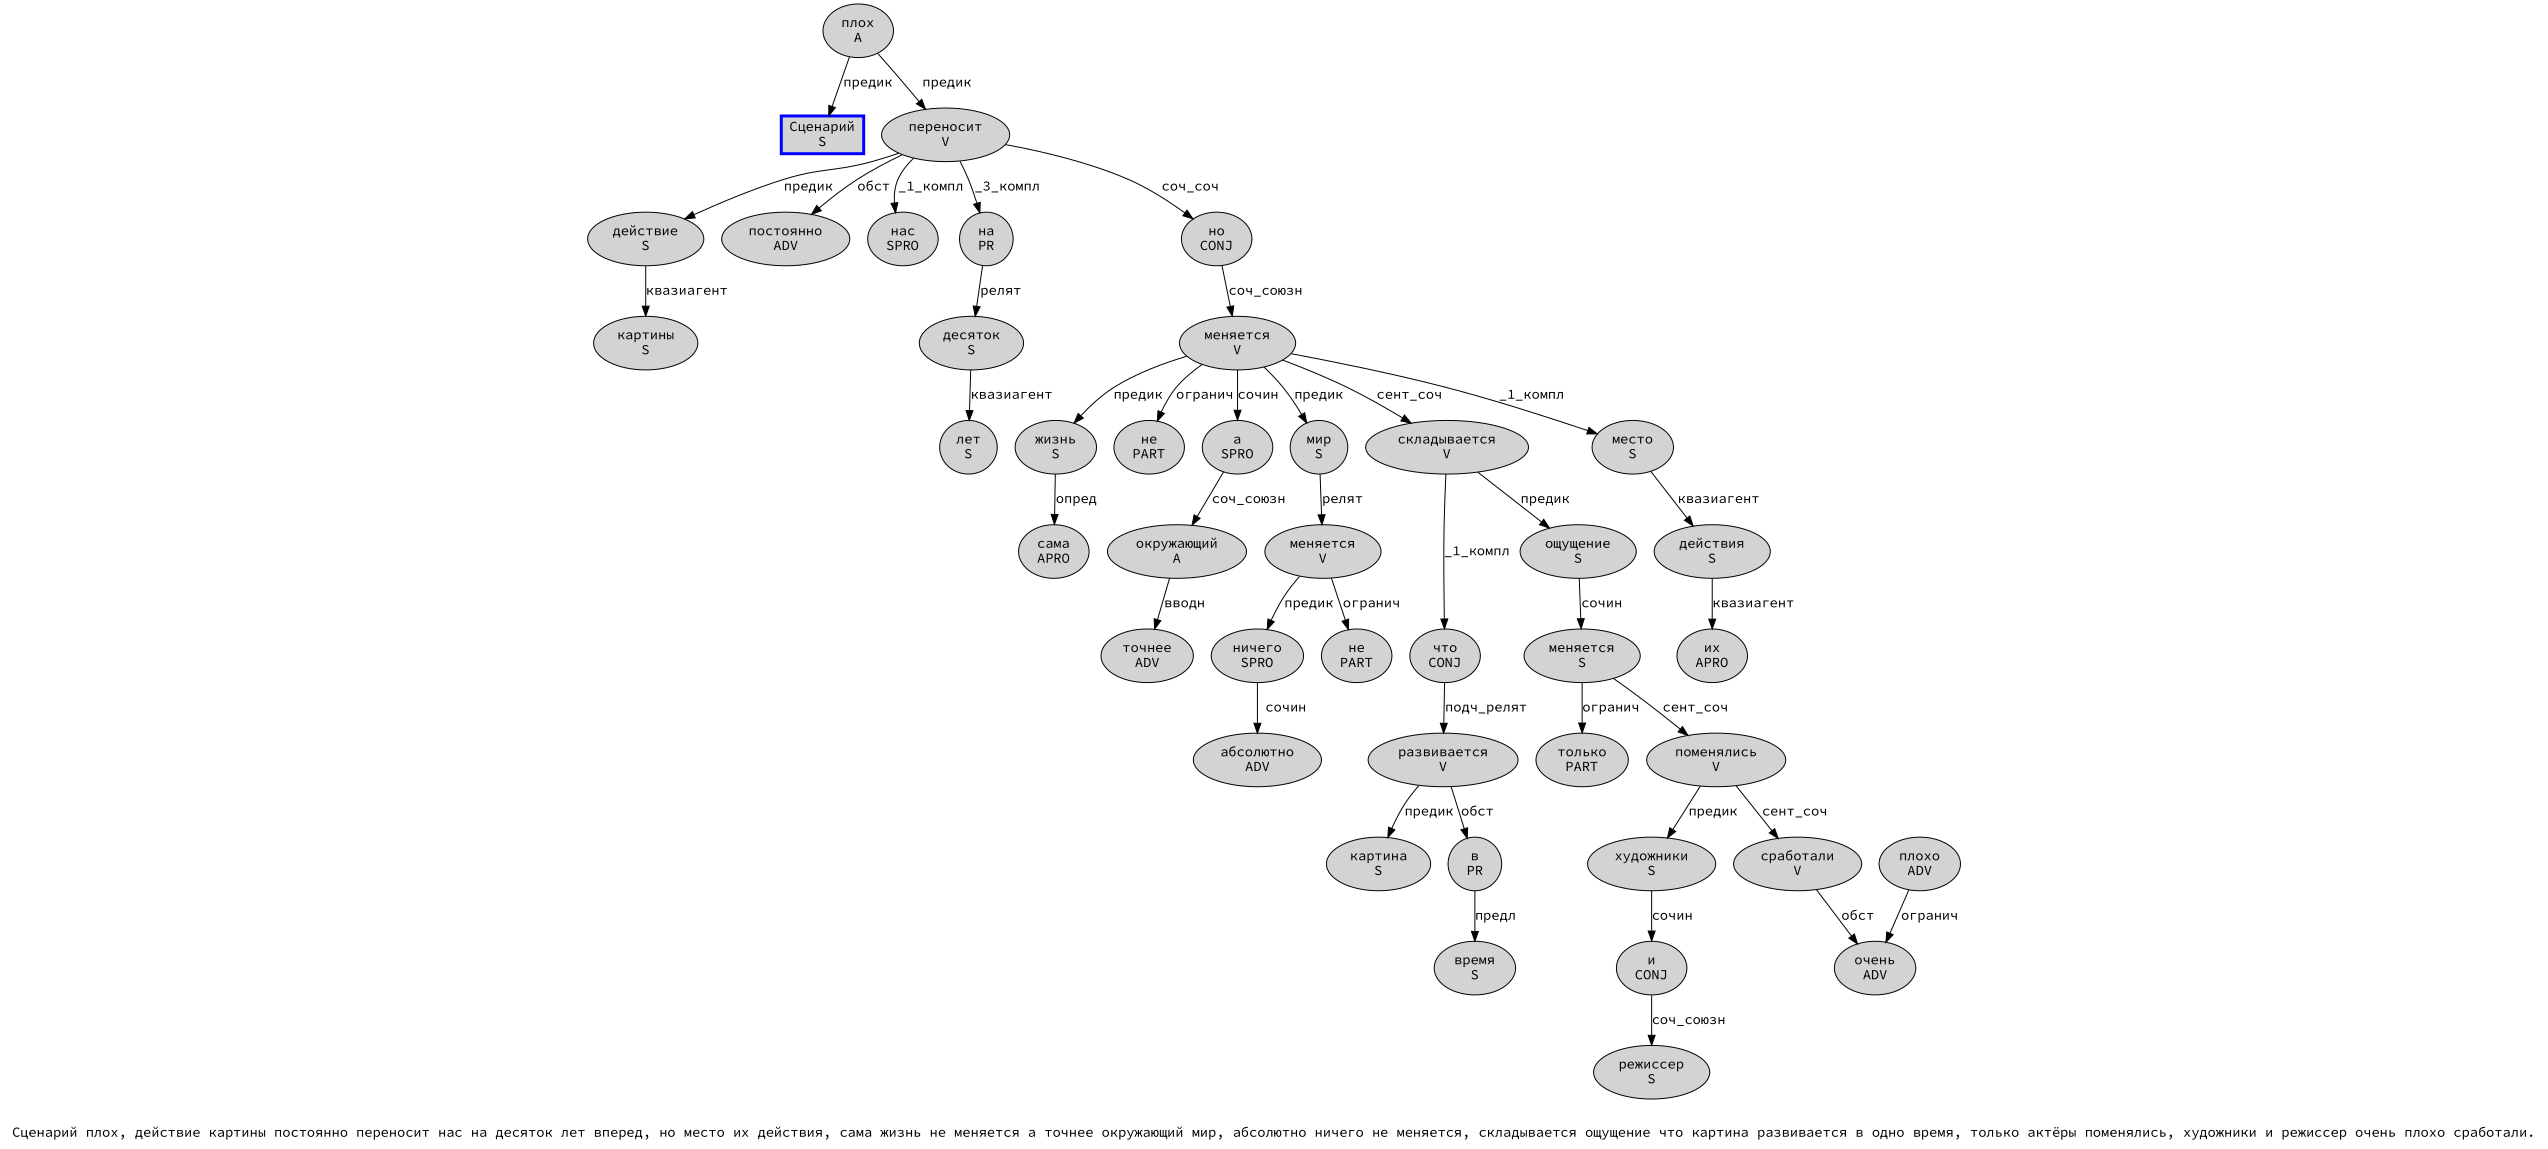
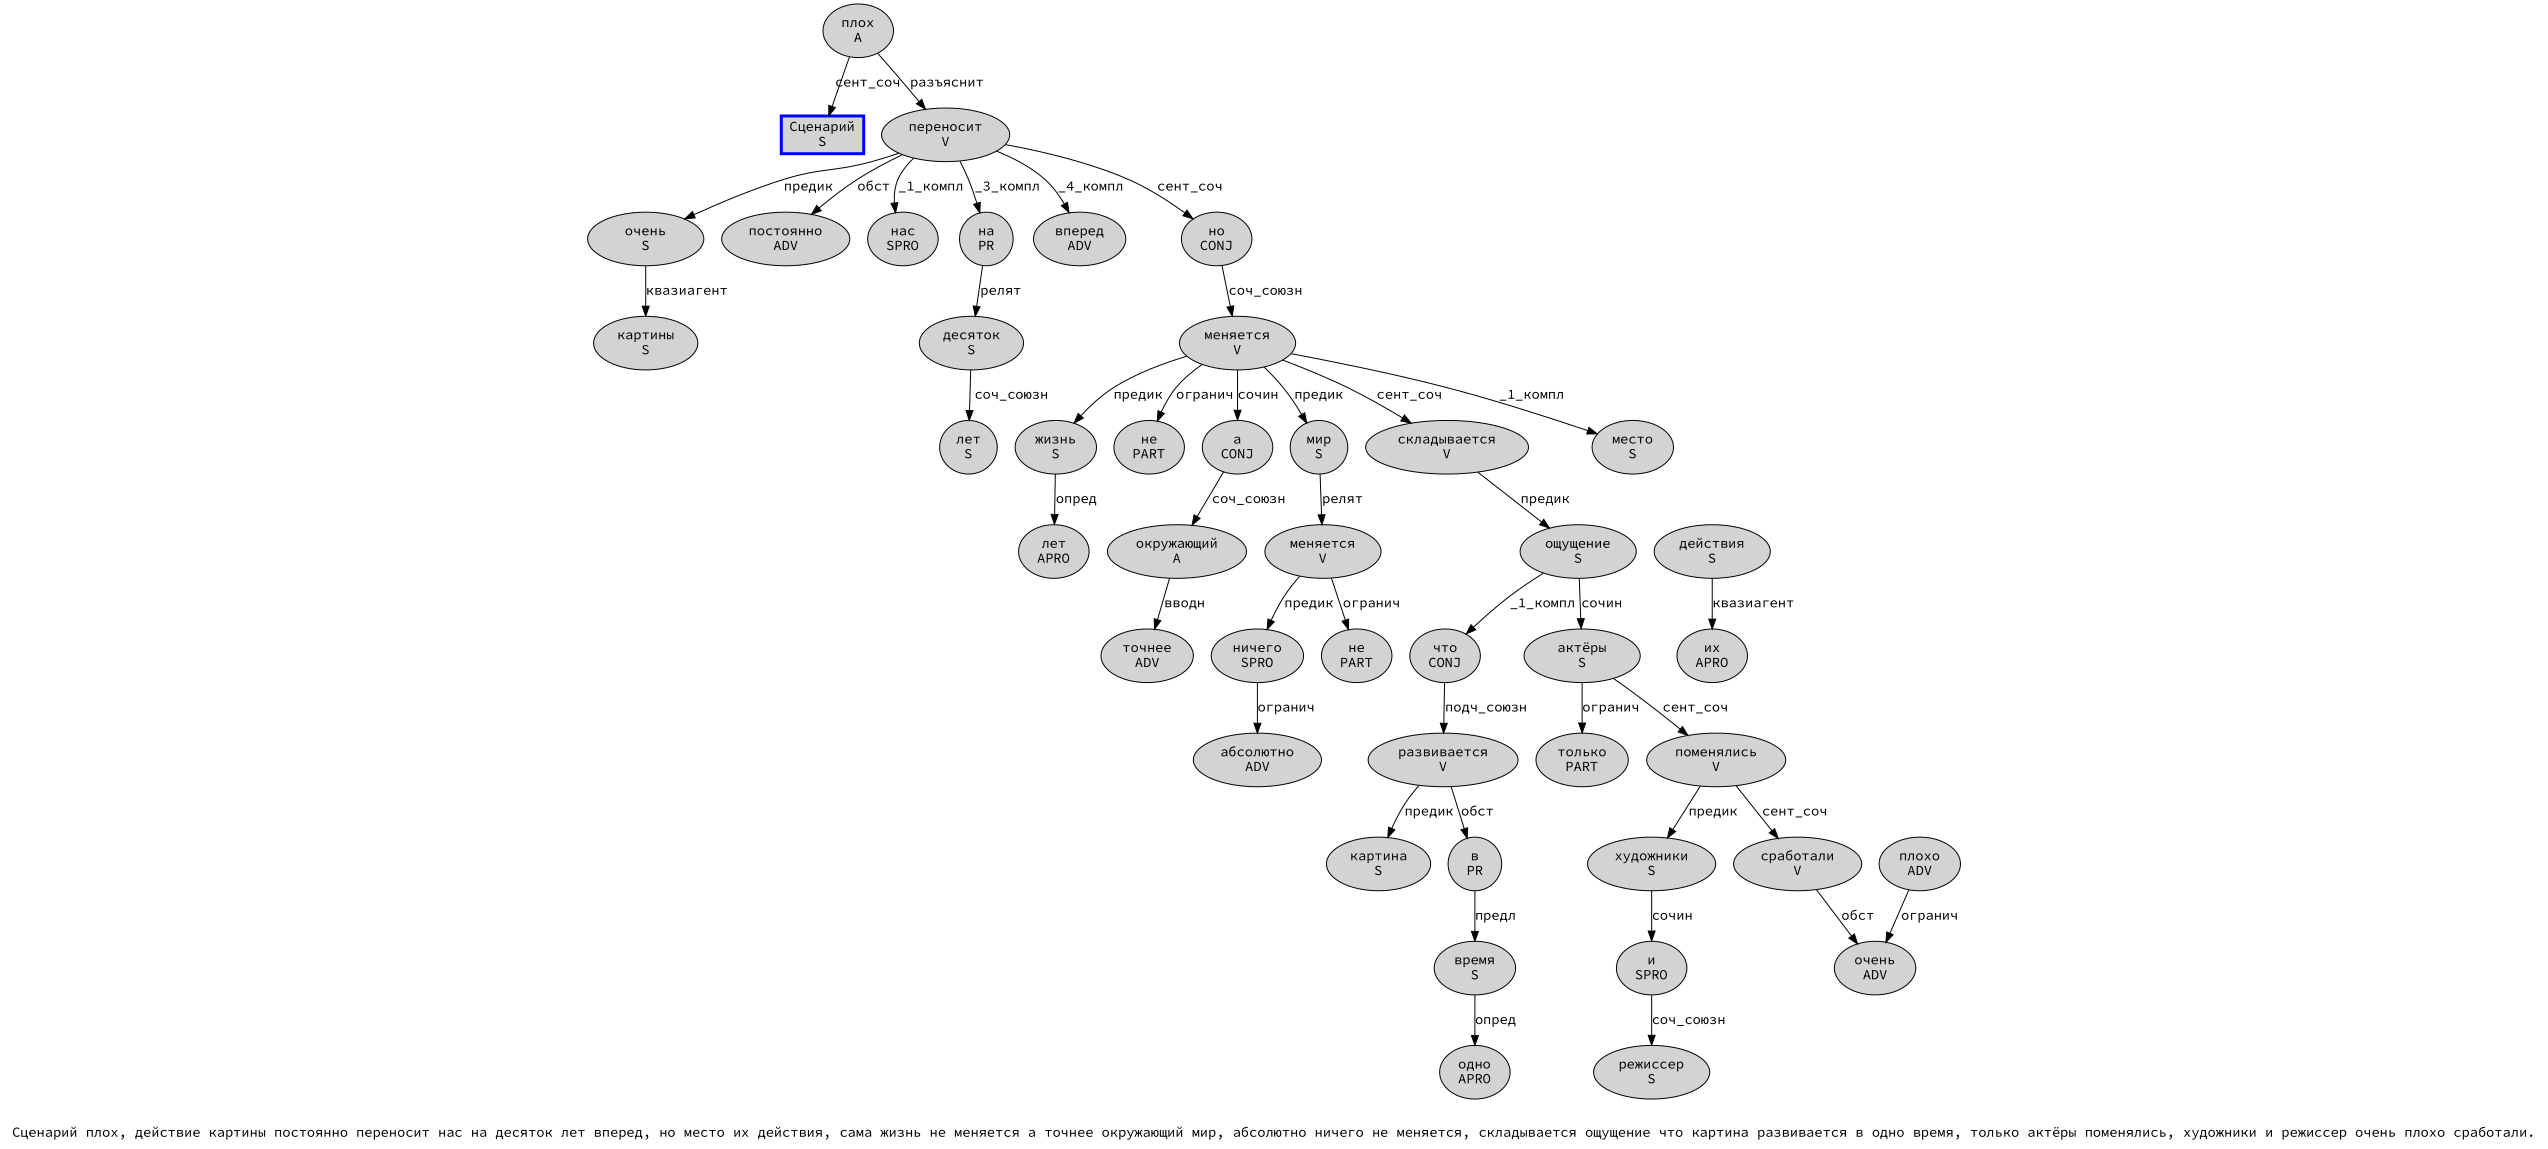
(868, 83) -> (868, 83)
(947, 83) -> (947, 83)
(1190, 187) -> (1190, 187)
(646, 239) -> (646, 239)
none -> (1080, 239)
(1012, 395) -> (1012, 395)
(1238, 447) -> (1238, 447)
(1669, 495) -> none
(1444, 546) -> (1507, 598)
(1054, 552) -> (1054, 552)
(1582, 656) -> (1582, 656)
(1286, 708) -> (1286, 708)
(1486, 708) -> (1486, 708)
(1652, 968) -> (1652, 968)
none -> (1475, 1072)
